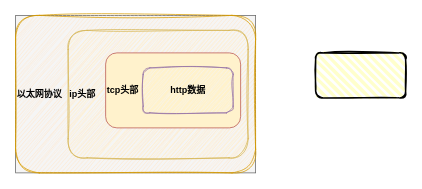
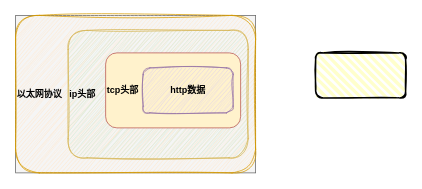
(188, 90) -> (188, 90)
(82, 94) -> (82, 94)
